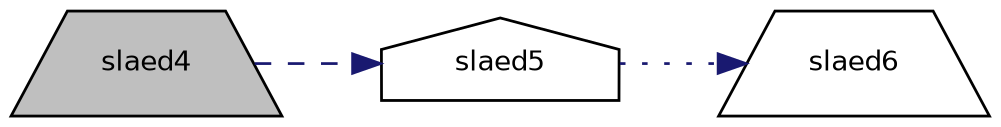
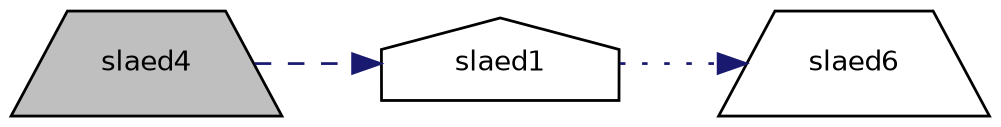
(500, 64) -> (500, 64)
